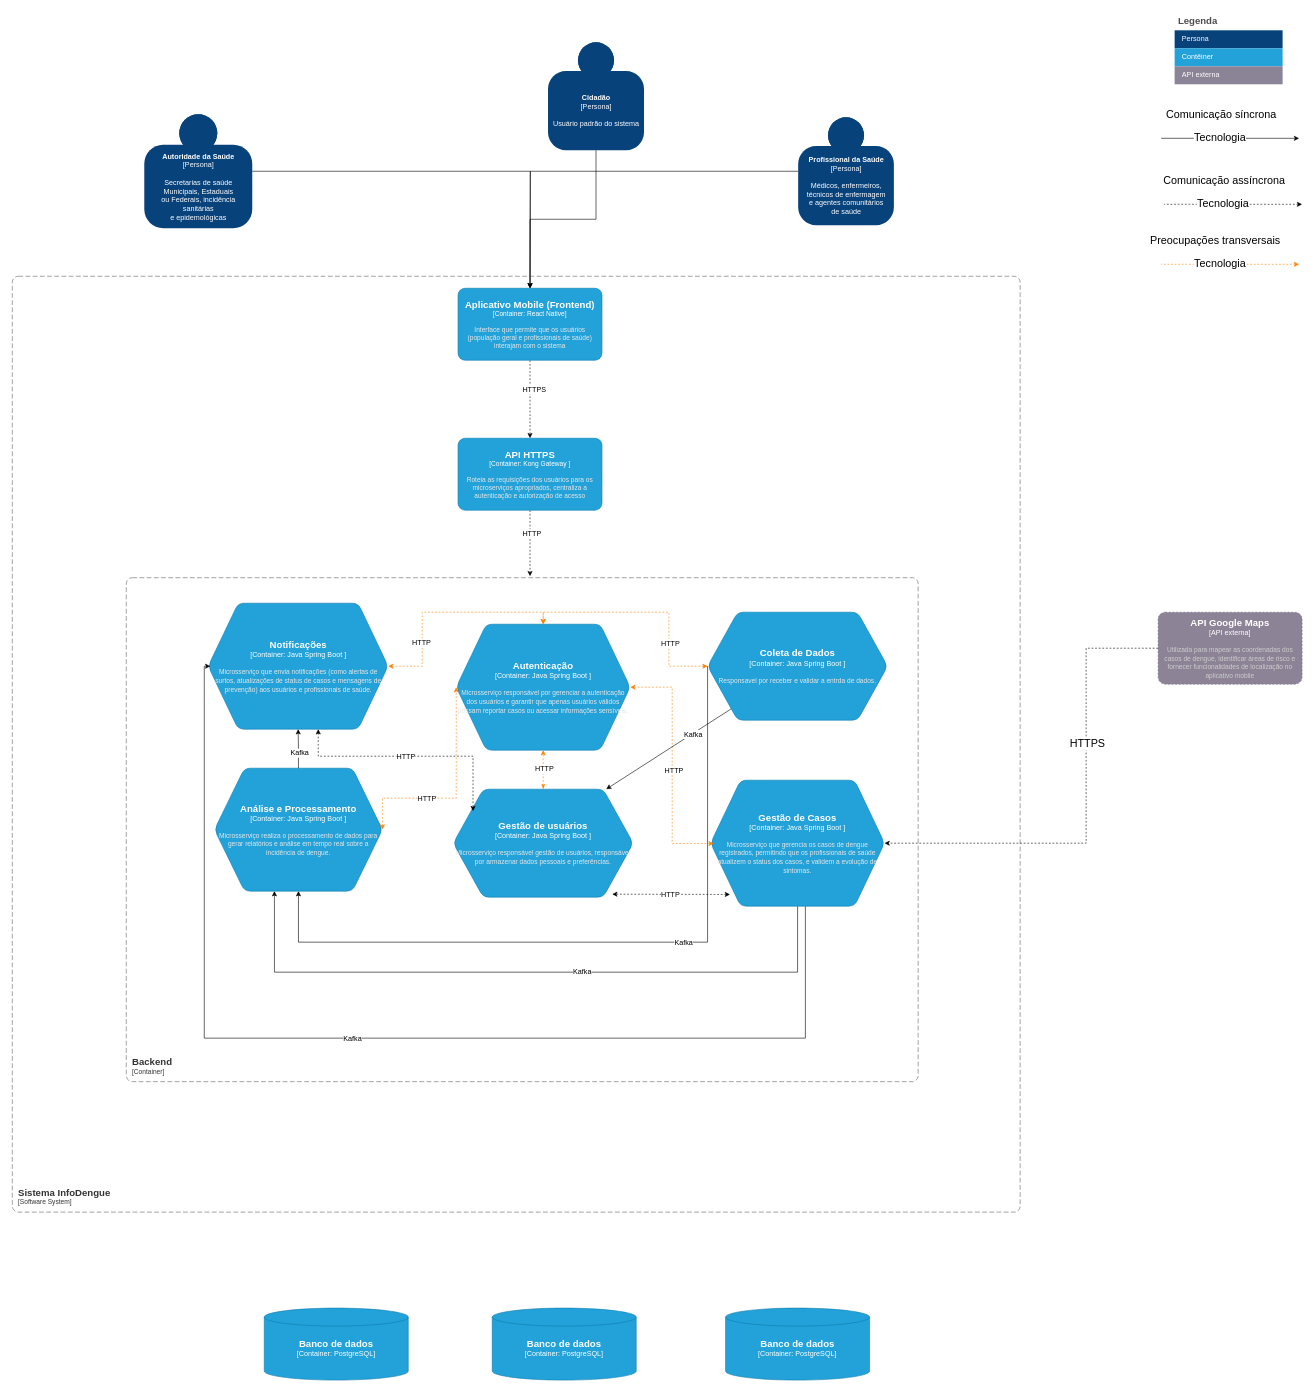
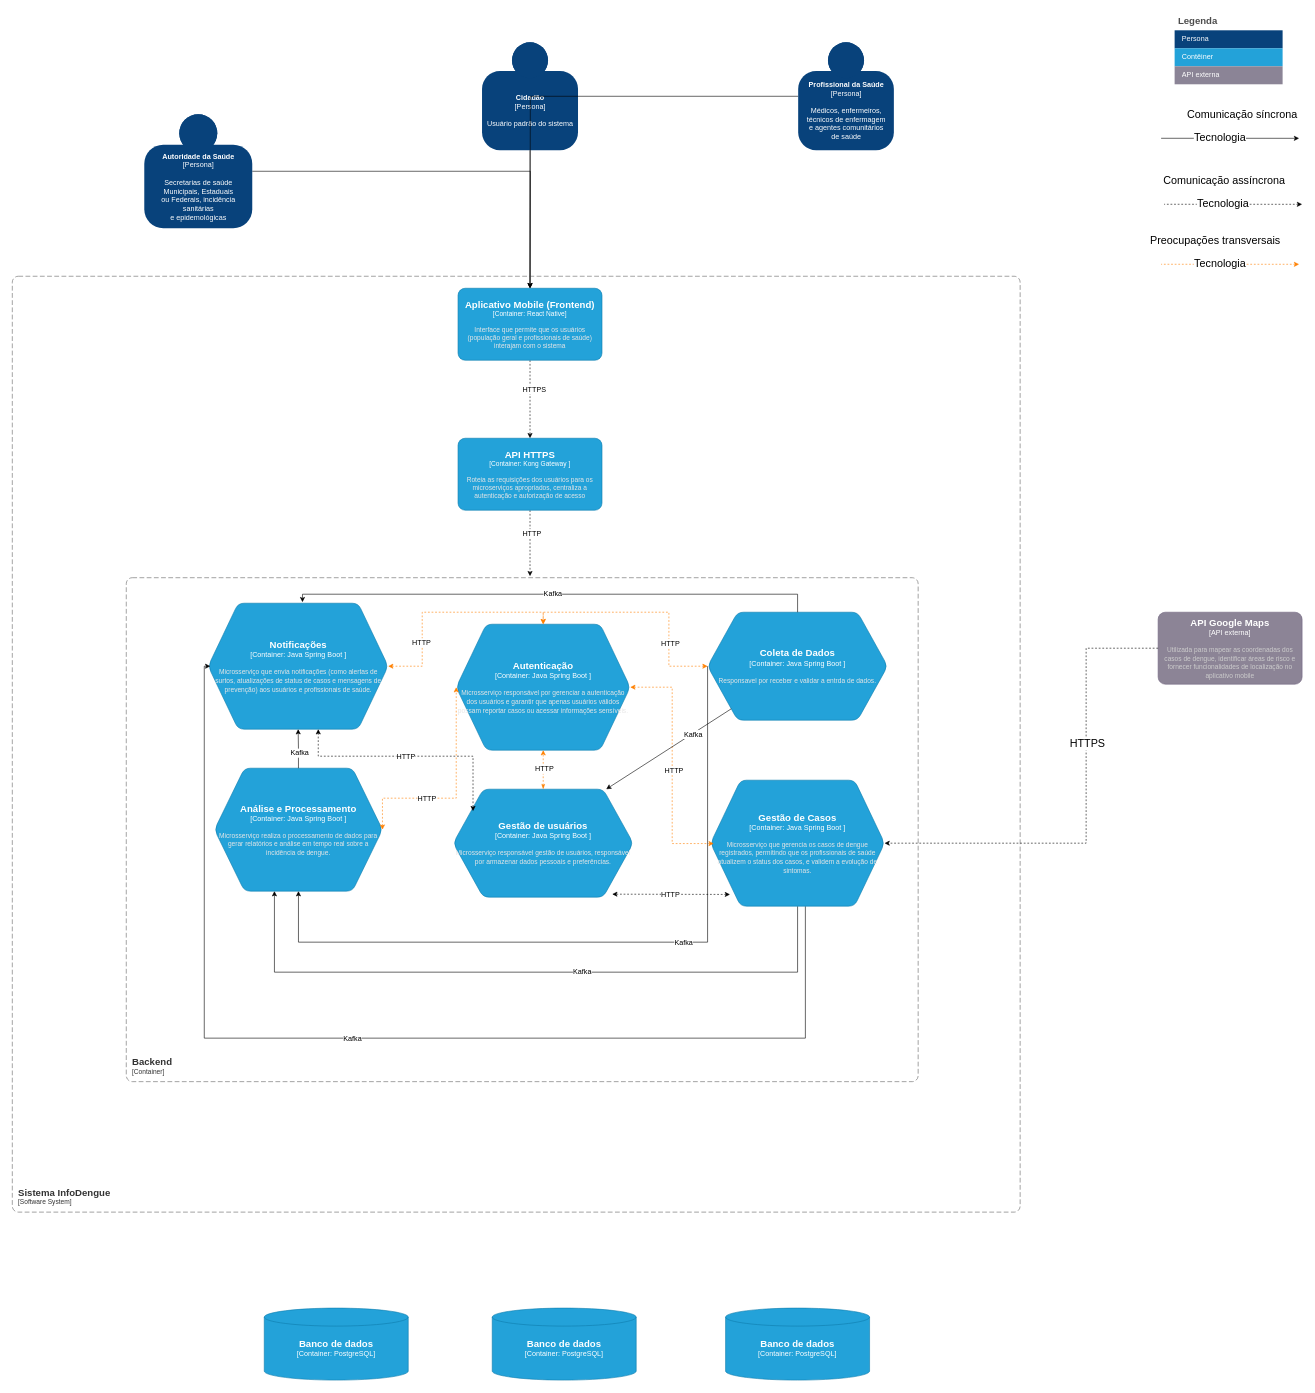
(596, 96) -> (530, 96)
(1221, 114) -> (1242, 114)
(846, 171) -> (846, 96)
none -> (798, 602)
(1230, 648) -> (1230, 648)
